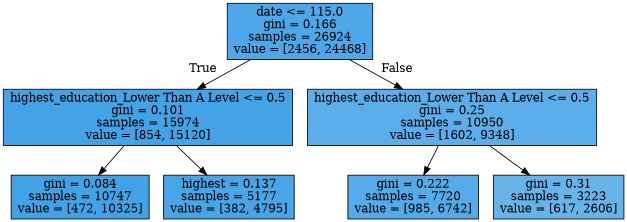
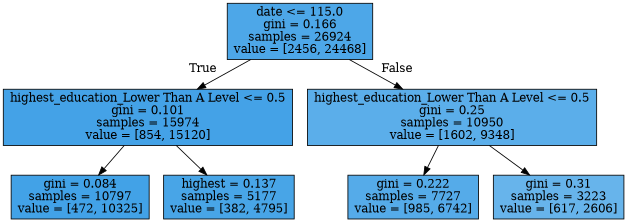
(80, 197) -> (80, 197)
(413, 197) -> (413, 197)
